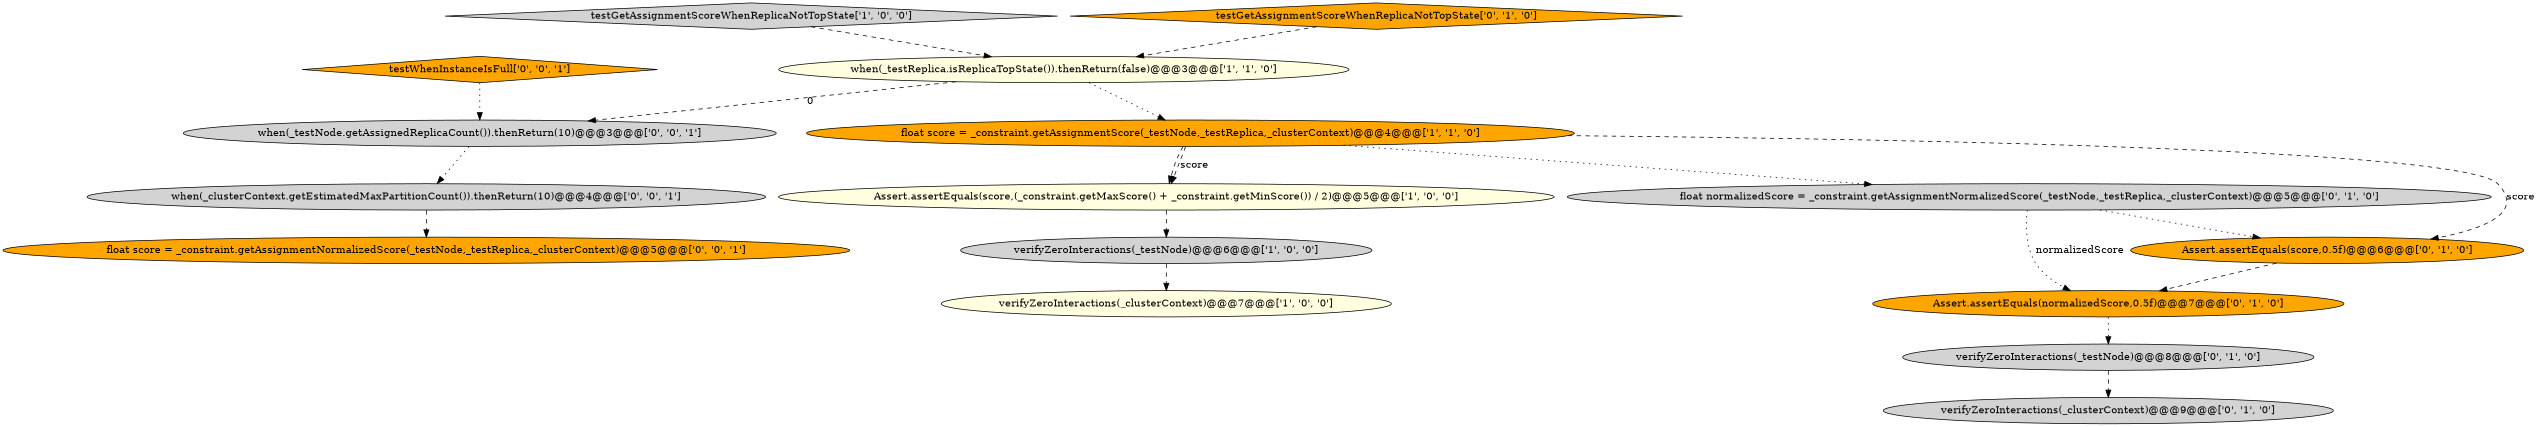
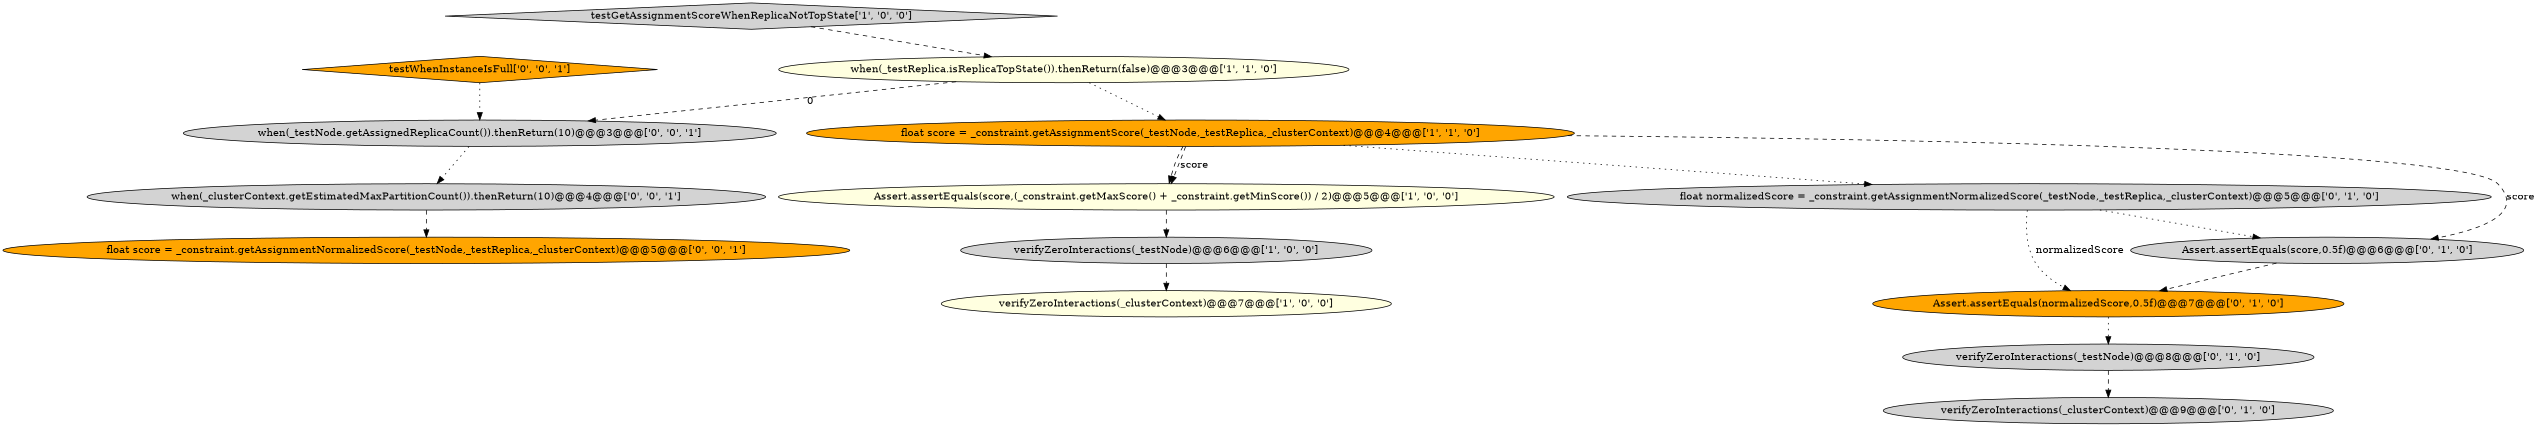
(1376, 16) -> none
(2327, 250) -> (2327, 250)
